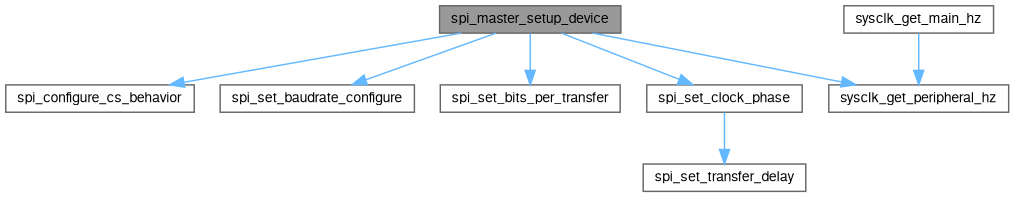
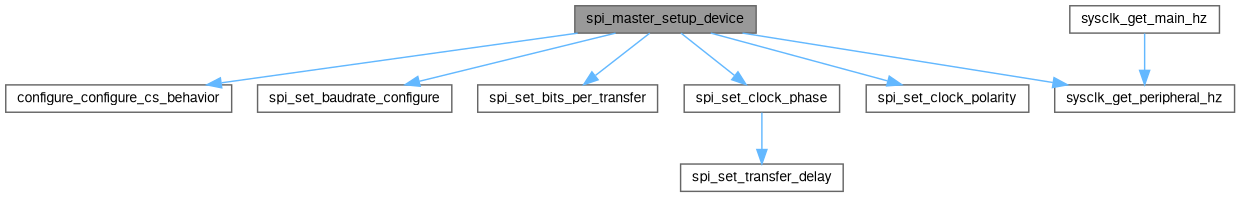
(100, 99) -> (119, 99)
none -> (948, 99)
